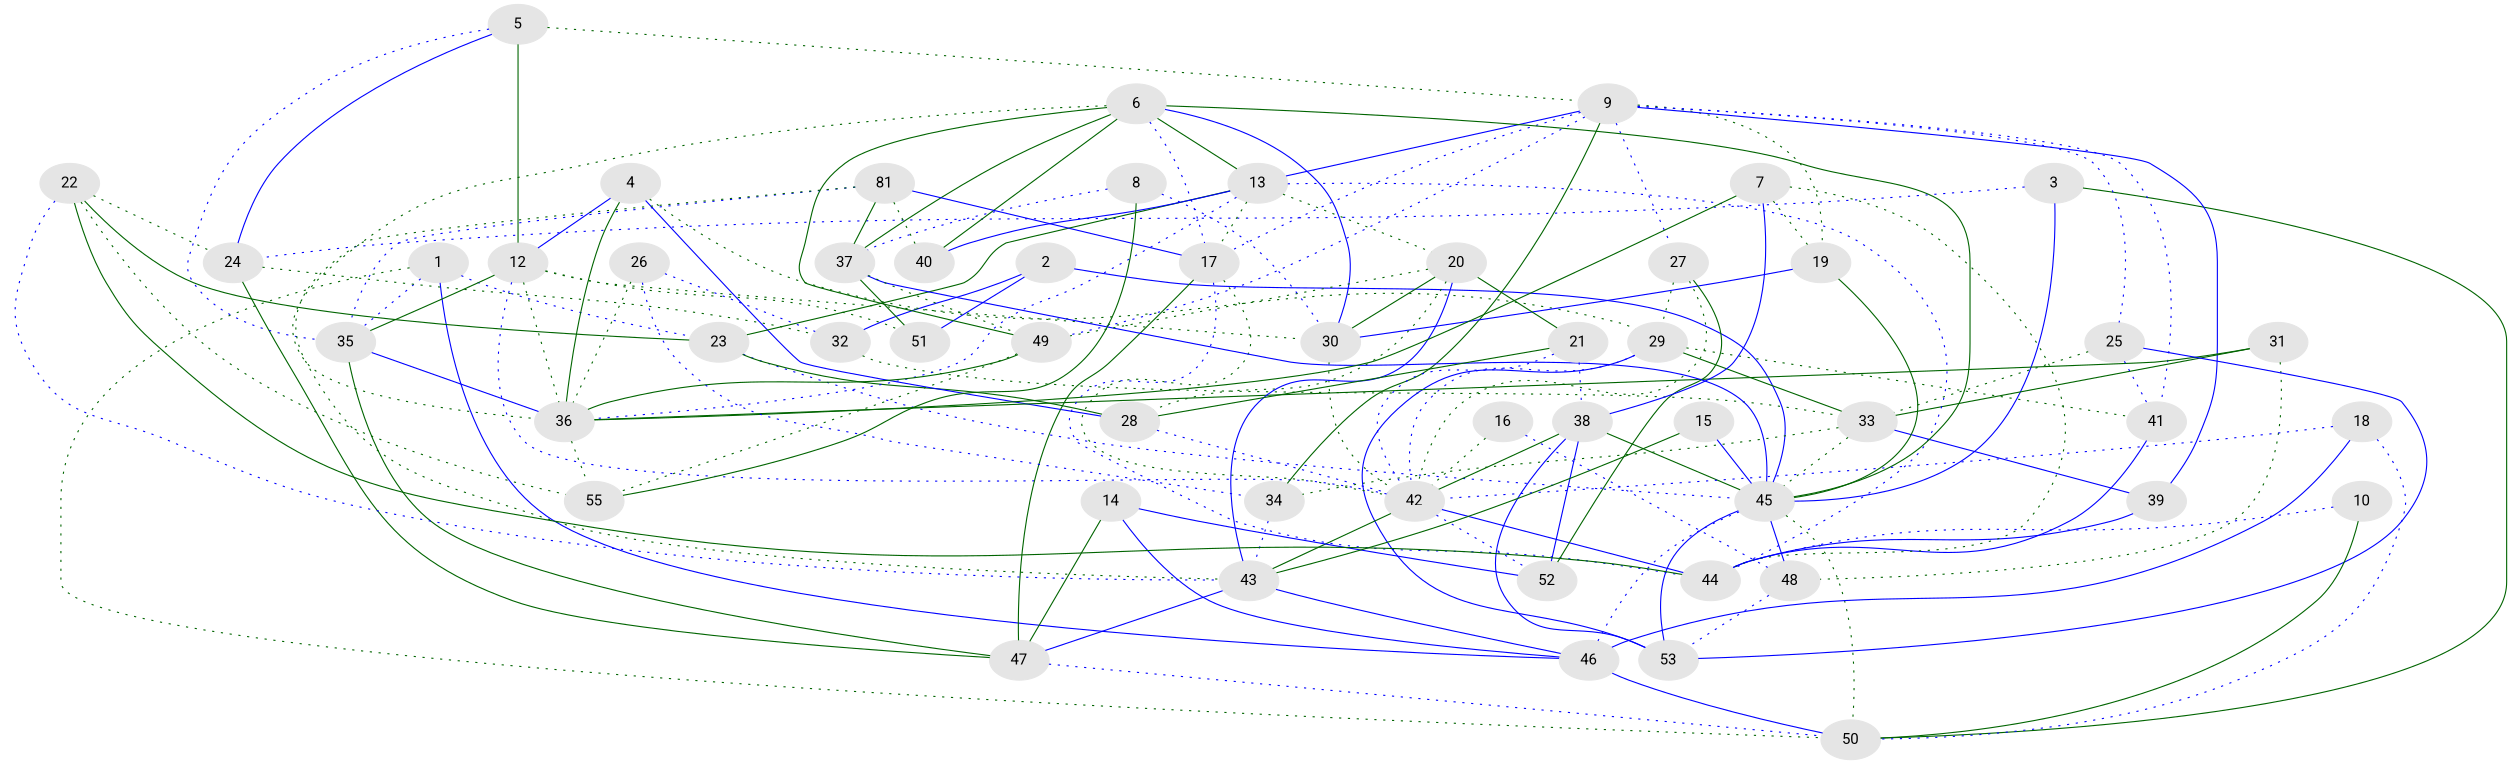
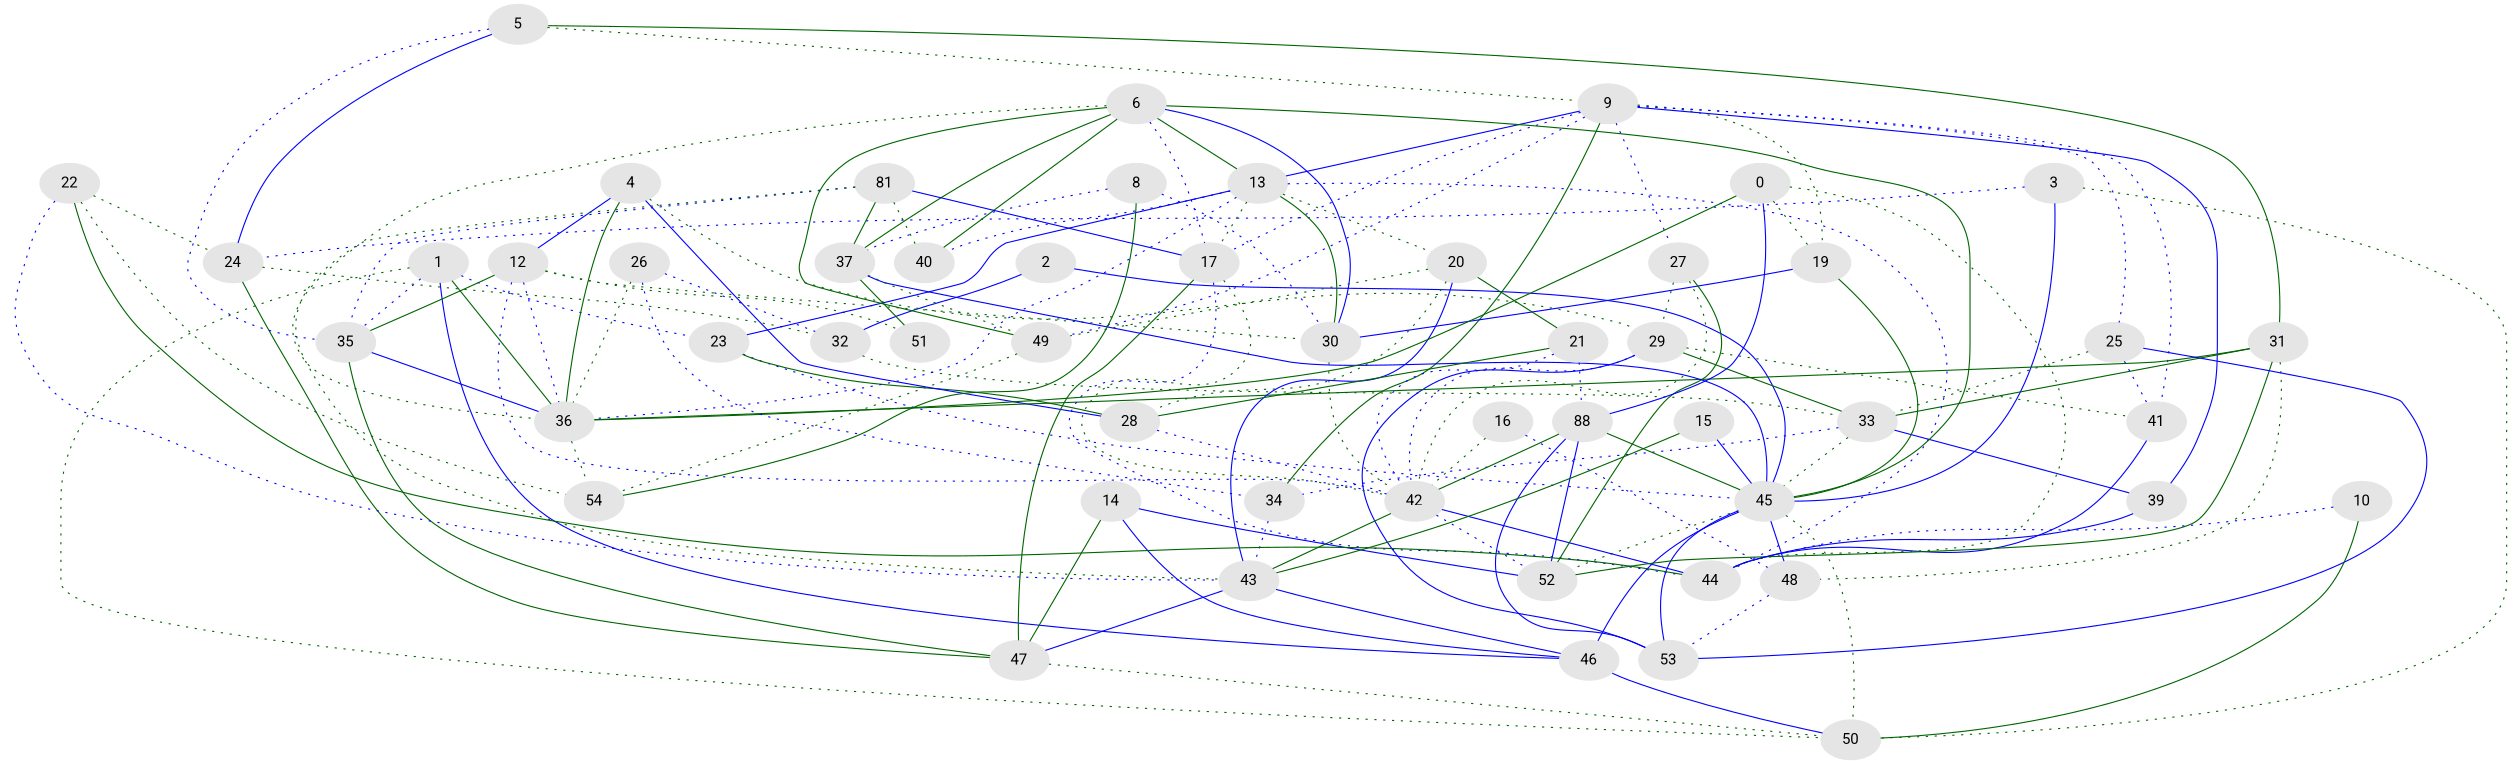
(518, 143) -> (1481, 55)
(1760, 183) -> (1760, 183)
(1032, 227) -> (1032, 227)
(987, 260) -> (987, 260)
(991, 297) -> none
(1394, 303) -> (1332, 256)
(340, 313) -> none
(541, 342) -> (541, 342)
(803, 382) -> (506, 349)
(1582, 422) -> (1582, 422)
(2362, 422) -> none
(1584, 458) -> (1584, 458)
(594, 501) -> (594, 501)
none -> (1654, 539)
none -> (2036, 546)
(1659, 558) -> (1662, 555)
(2507, 564) -> (2507, 564)
(1435, 700) -> (1435, 700)
